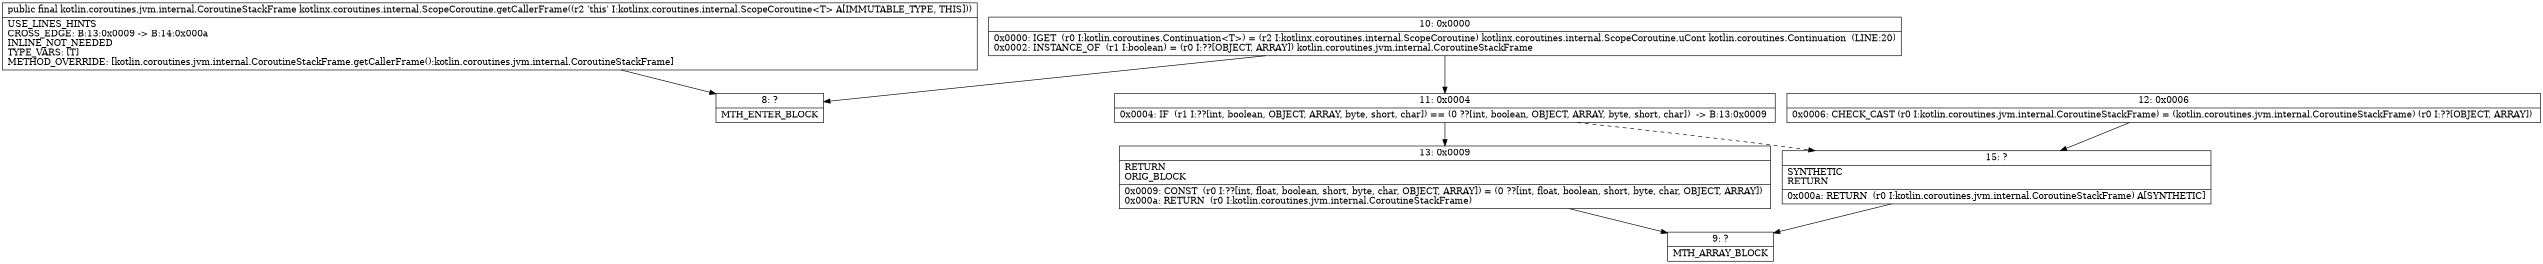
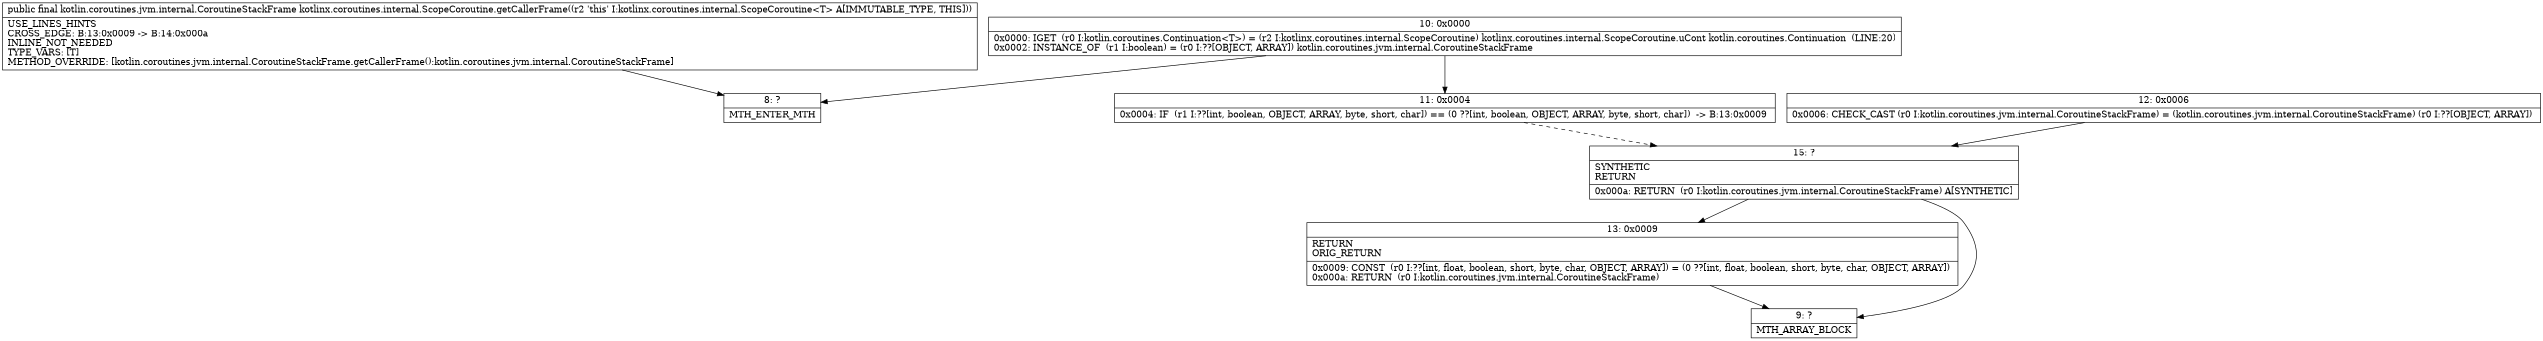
(770, 115) -> (772, 115)
(1445, 131) -> (1726, 210)
(1155, 177) -> (1347, 254)
